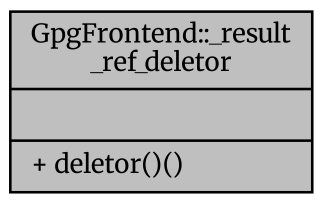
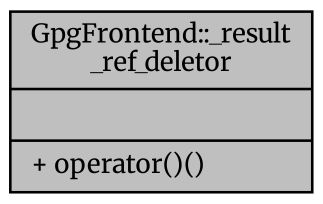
(108, 165) -> (119, 165)
